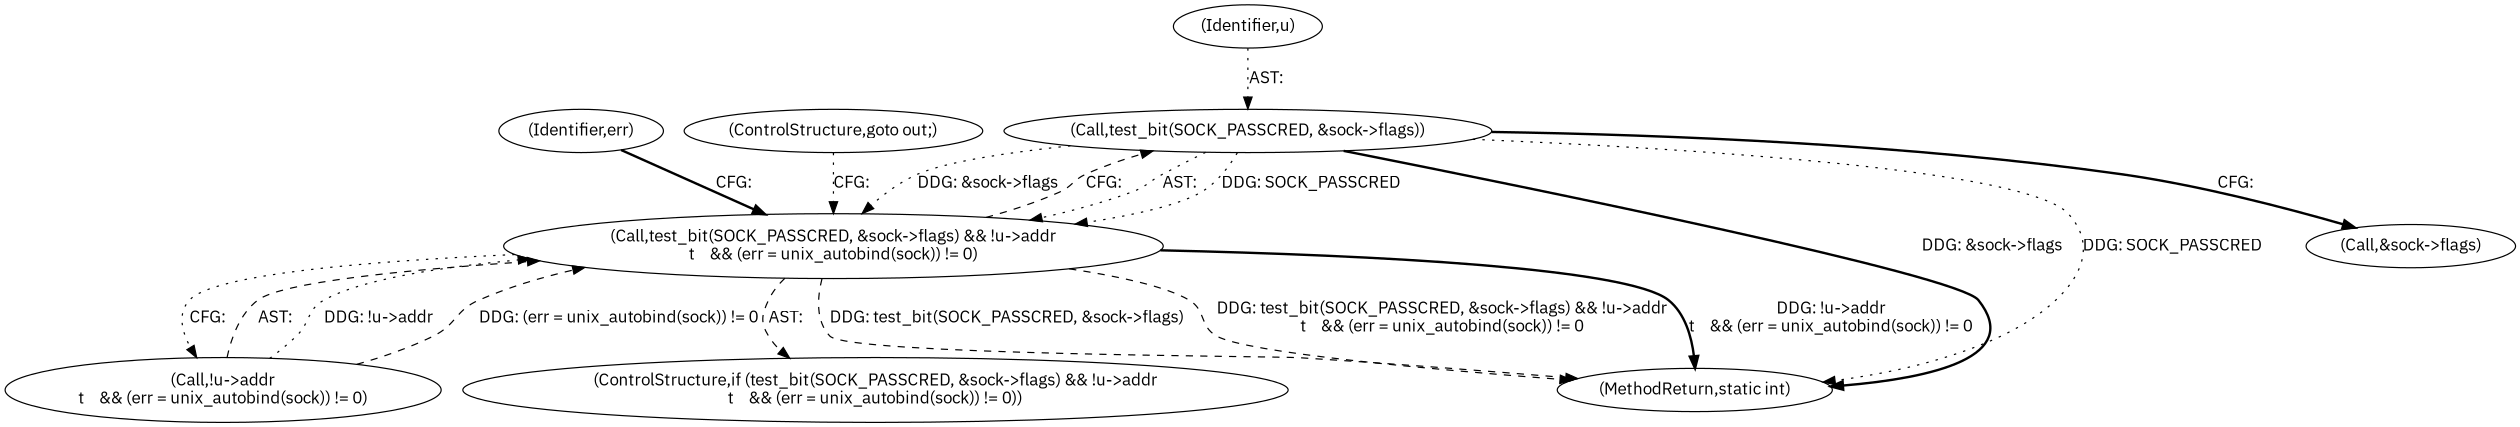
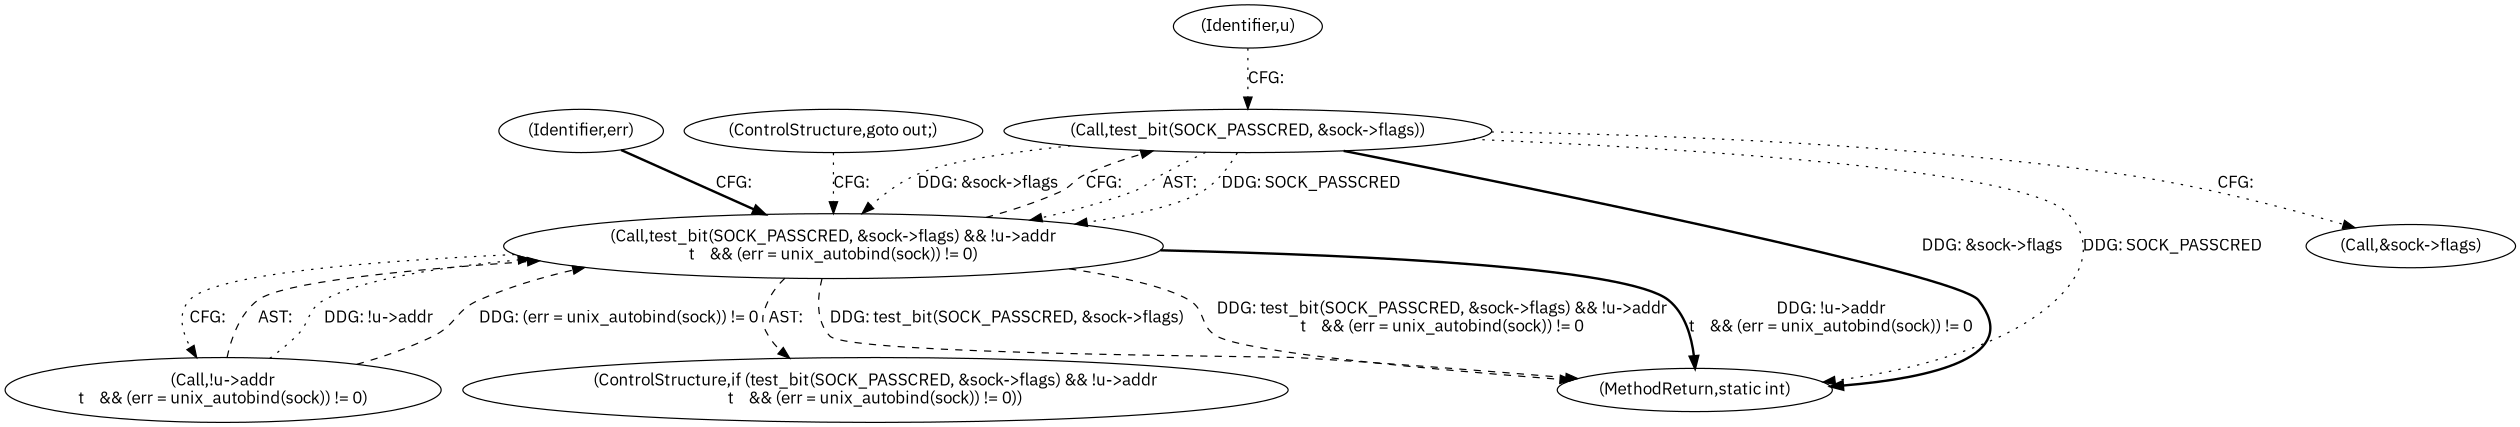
(1268, 79) -> (1268, 79)
(1921, 152) -> (1921, 152)
